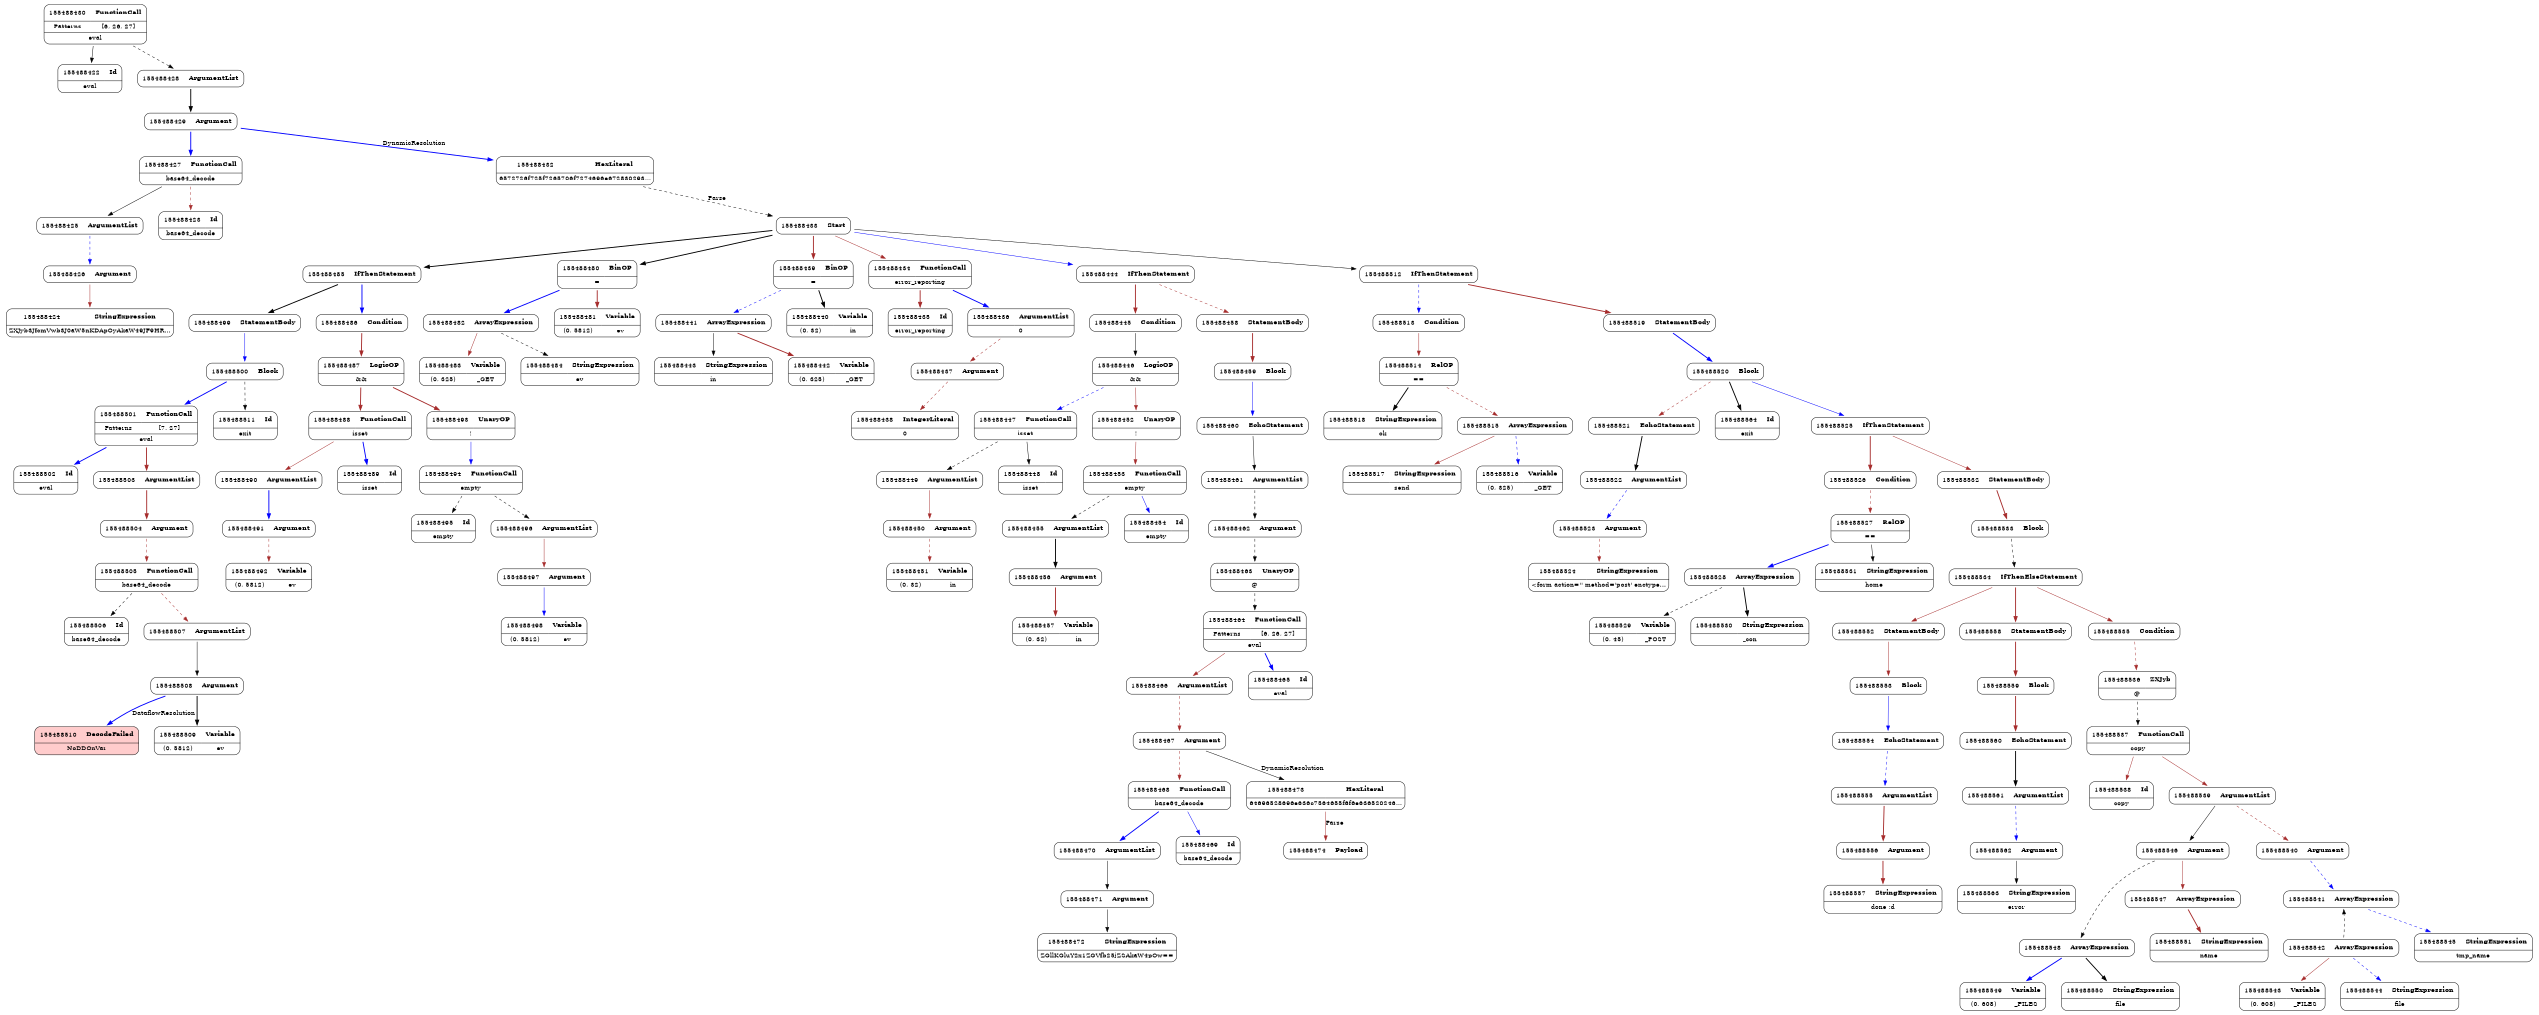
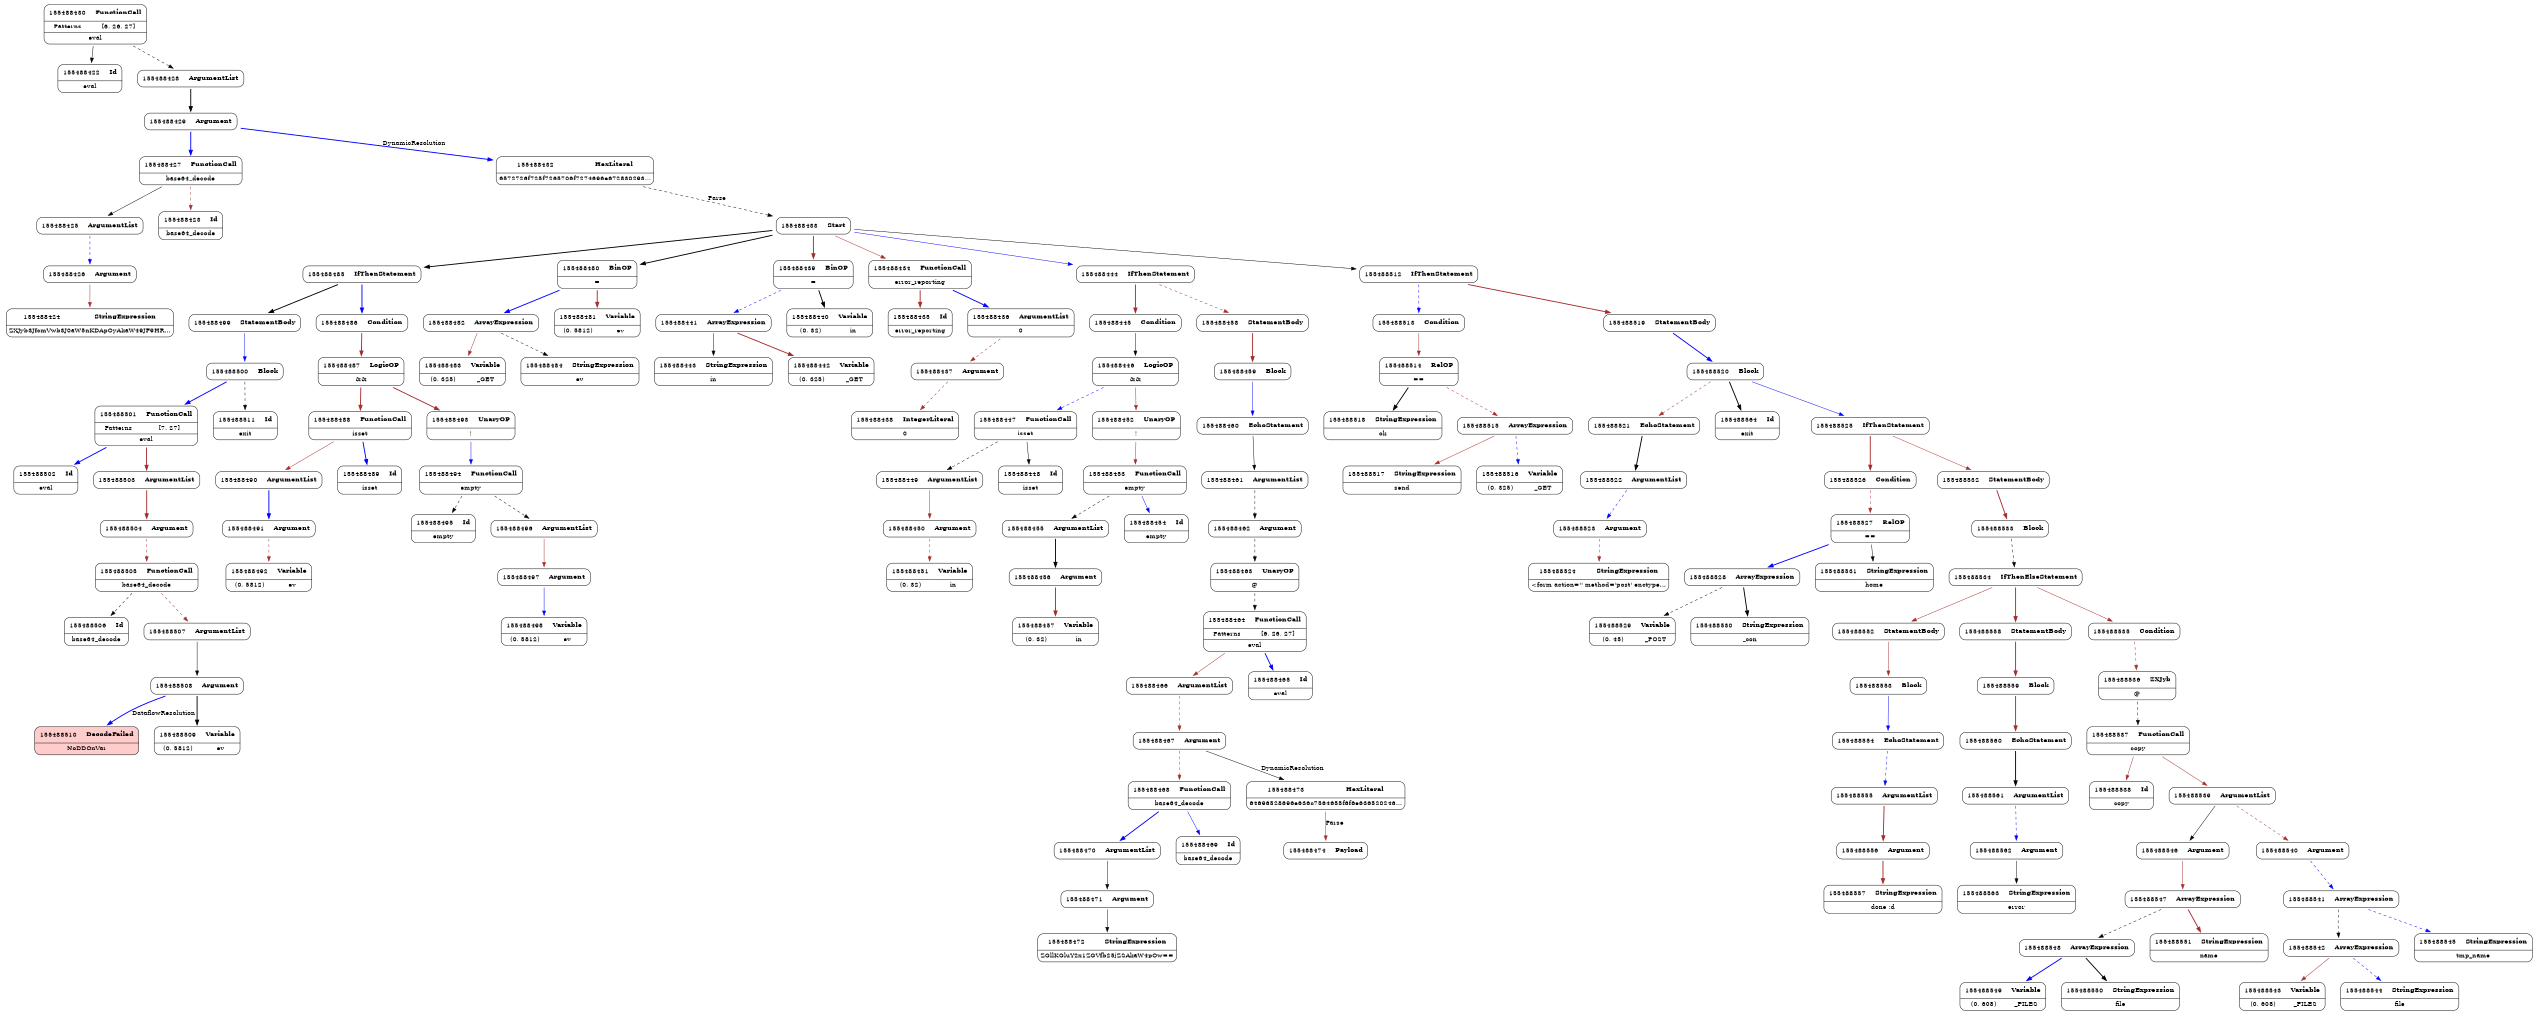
(2111, 889) -> (2132, 923)
(2344, 926) -> (2338, 921)
